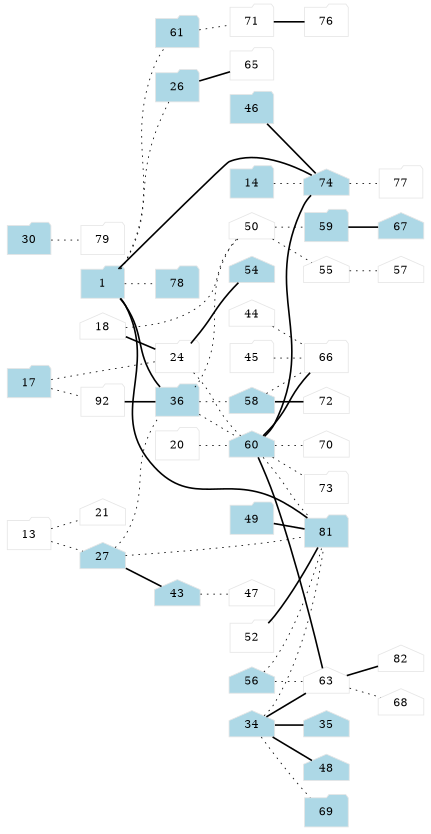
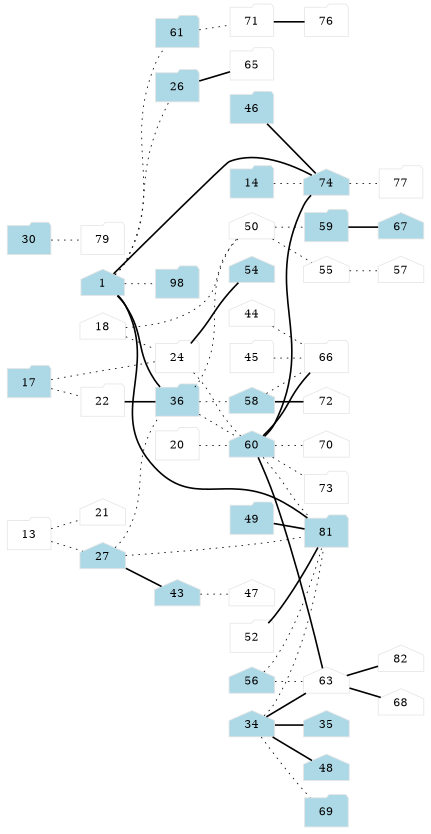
(103, 284) -> (103, 284)
(177, 284) -> (177, 284)
(146, 345) -> (146, 345)
(103, 402) -> (103, 402)
(365, 693) -> (365, 693)
